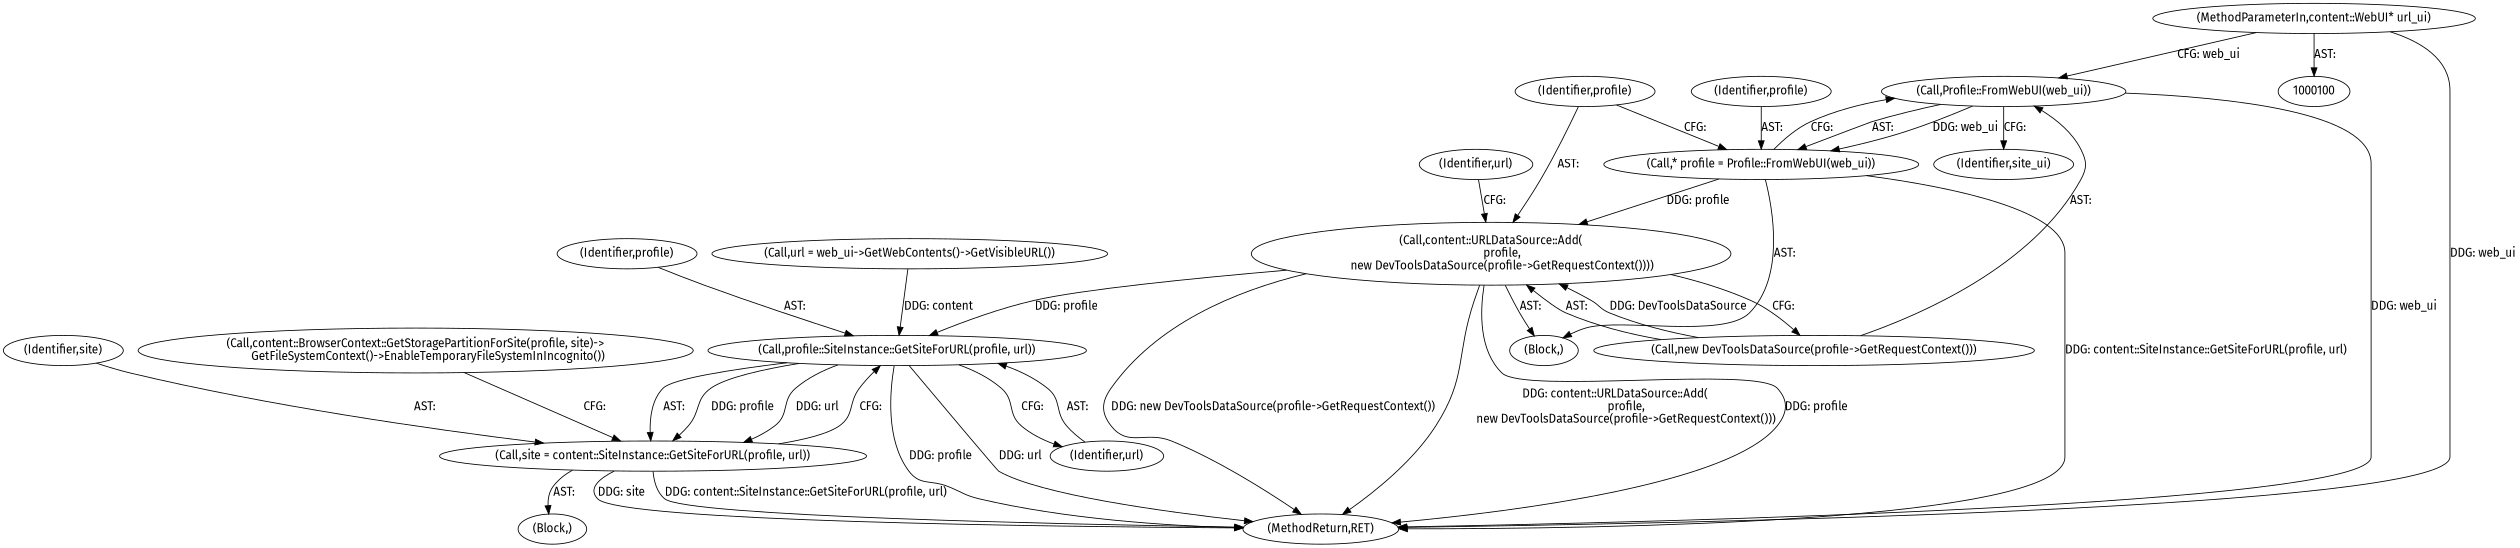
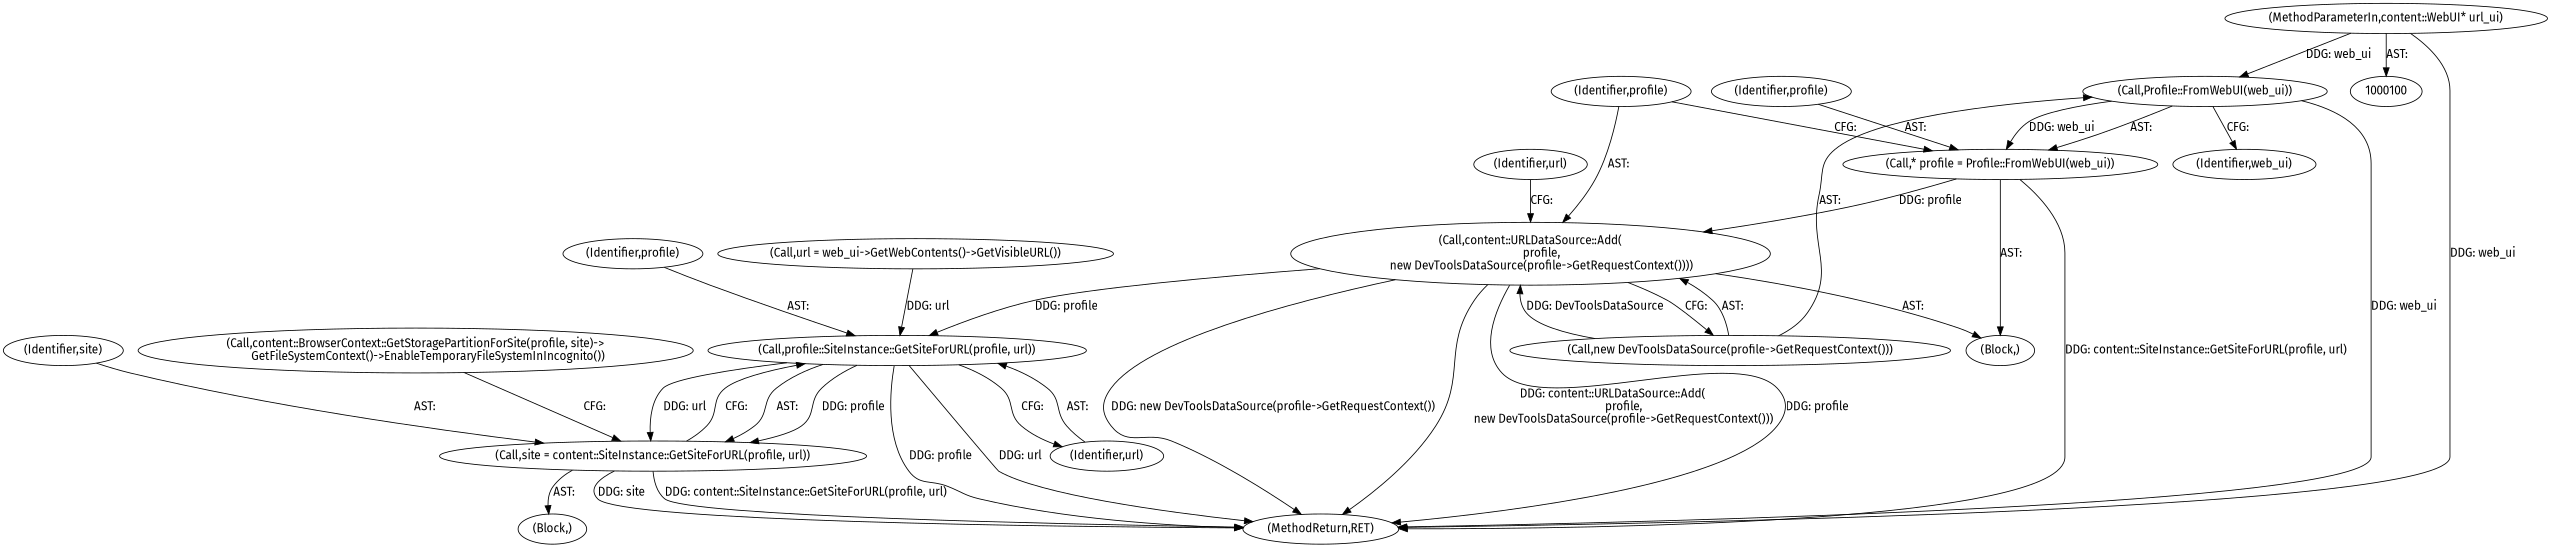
(2209, 55) -> (2339, 55)
(1826, 115) -> none
(2004, 164) -> (2244, 164)
(939, 307) -> (928, 307)
